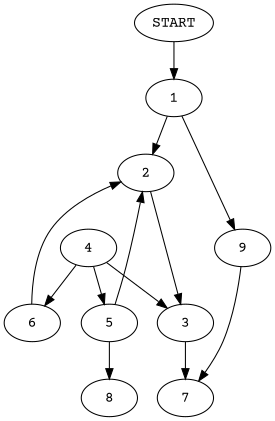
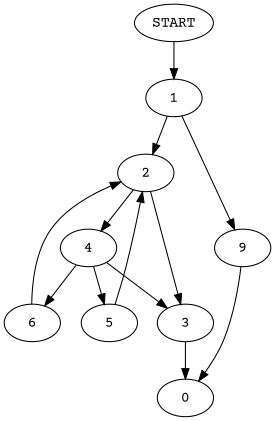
none -> (120, 206)
(109, 398) -> none
(185, 398) -> (185, 398)
